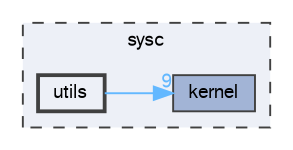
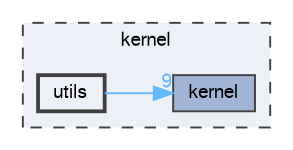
(147, 41) -> (147, 41)
